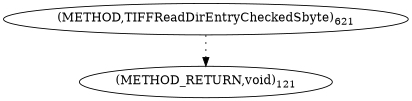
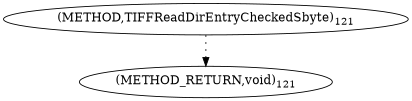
(345, 18) -> (345, 18)
